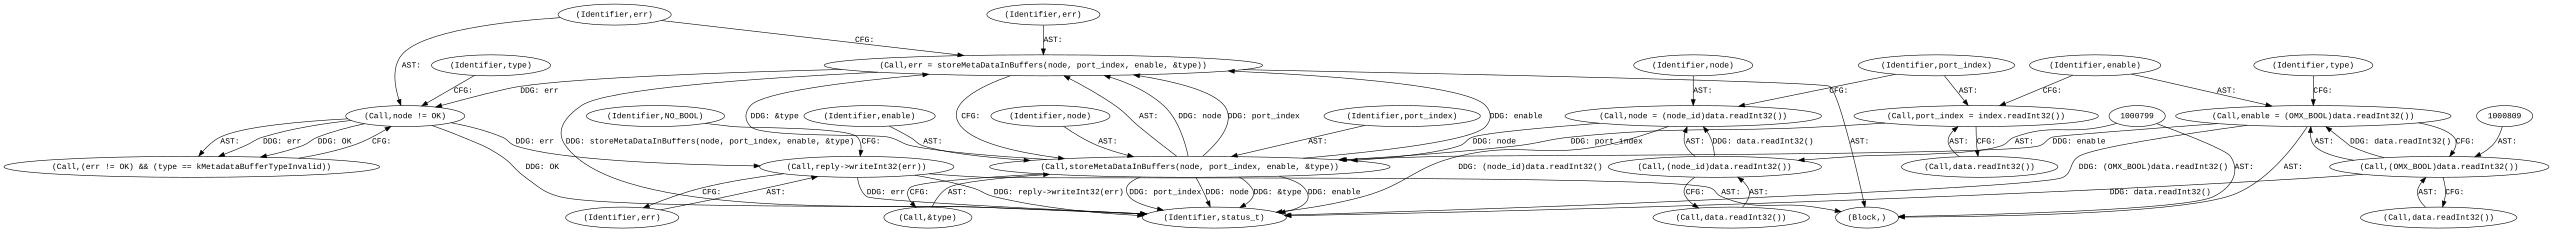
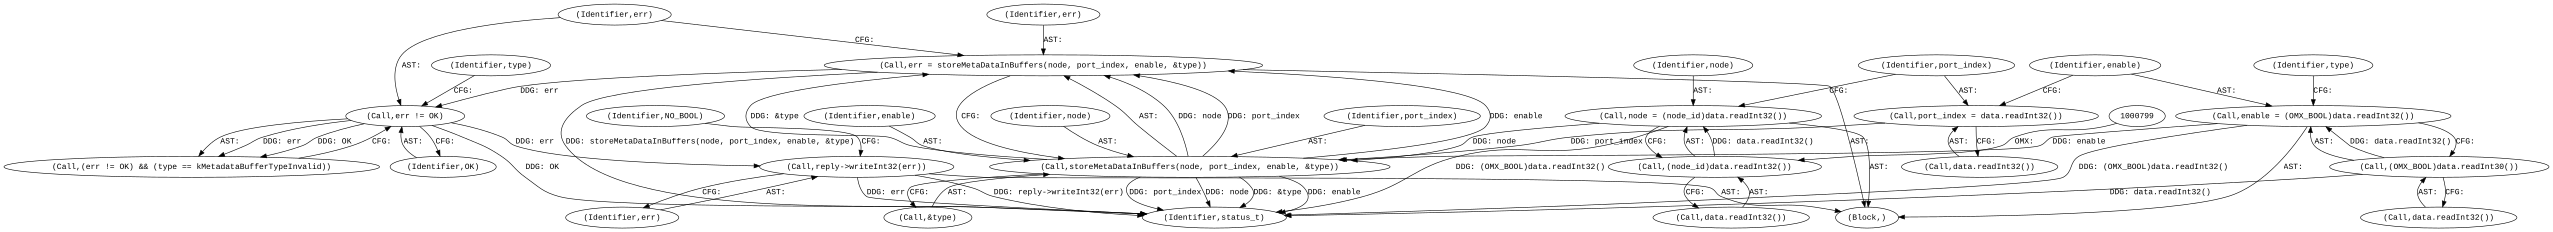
(405, 116) -> (405, 116)
(1976, 116) -> (1976, 116)
(2505, 116) -> none
none -> (1646, 139)
(2027, 141) -> (2027, 141)
none -> (443, 167)
(1530, 167) -> (1530, 167)
(2439, 167) -> (2439, 167)
(2222, 191) -> (1859, 134)
